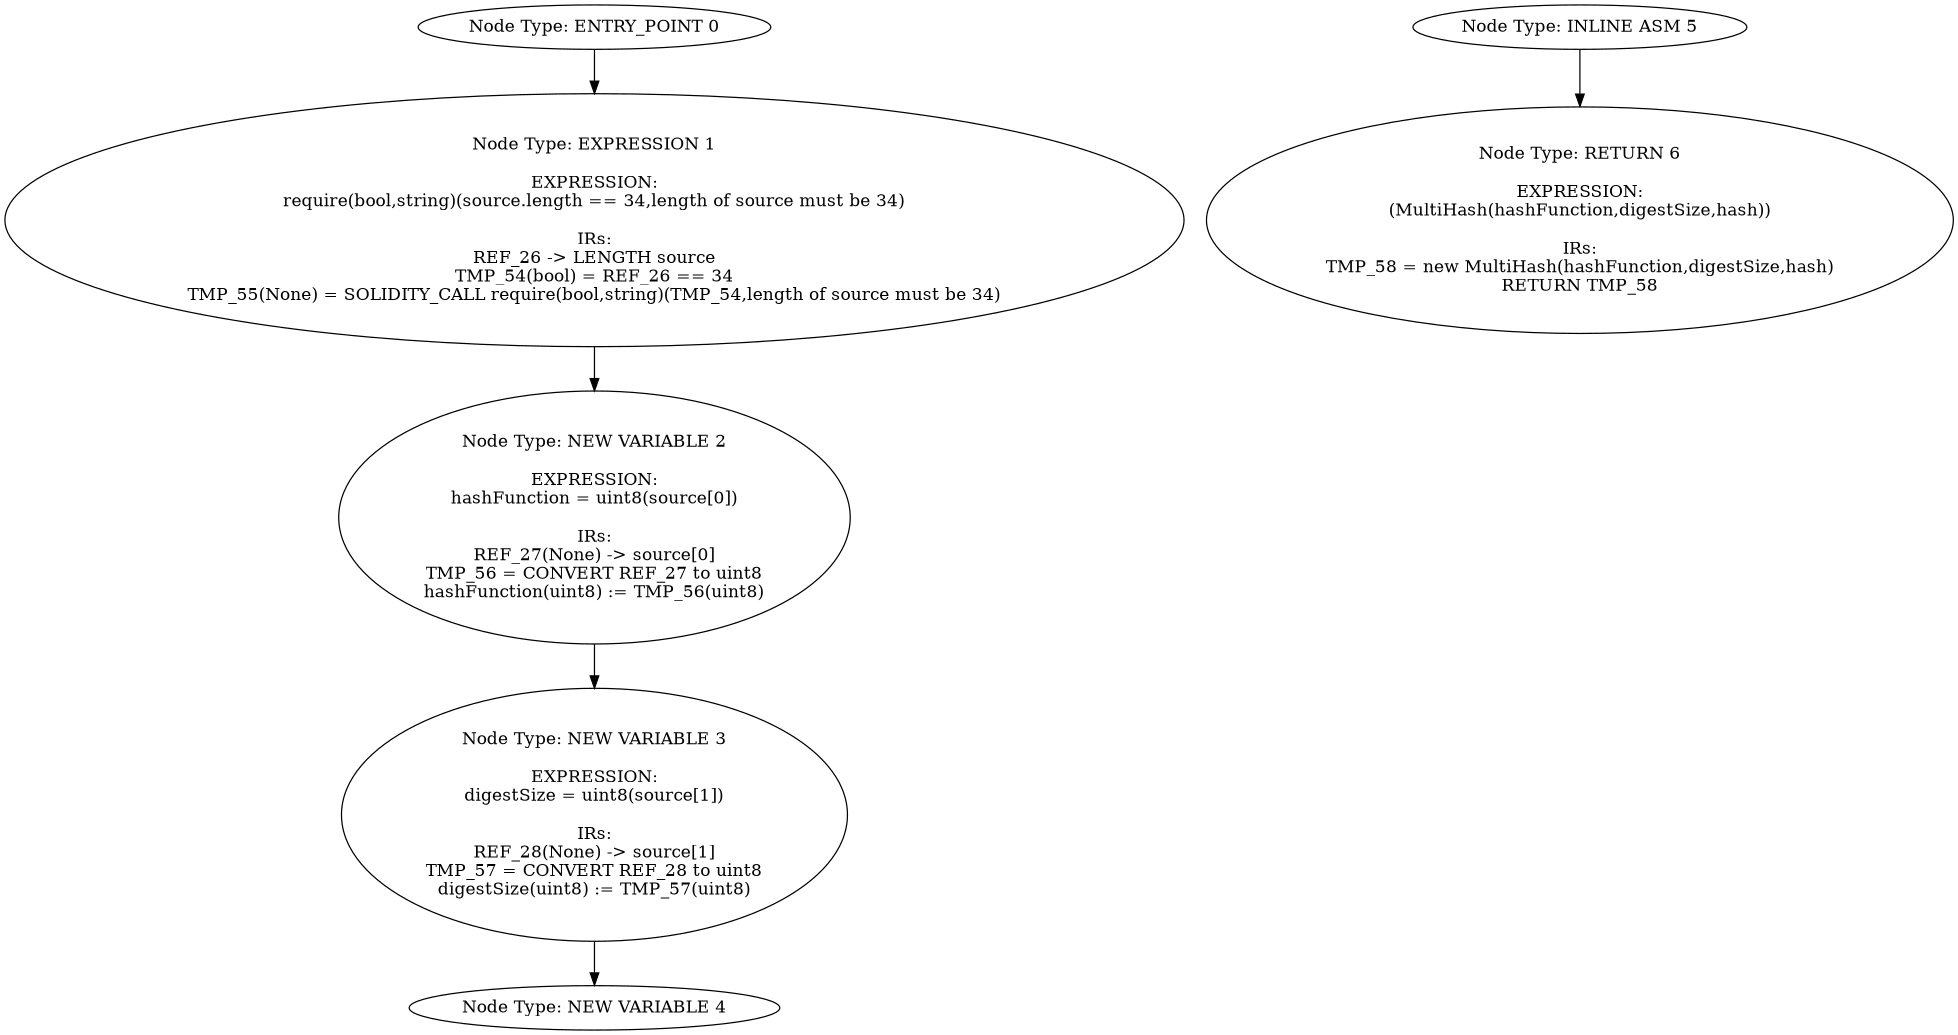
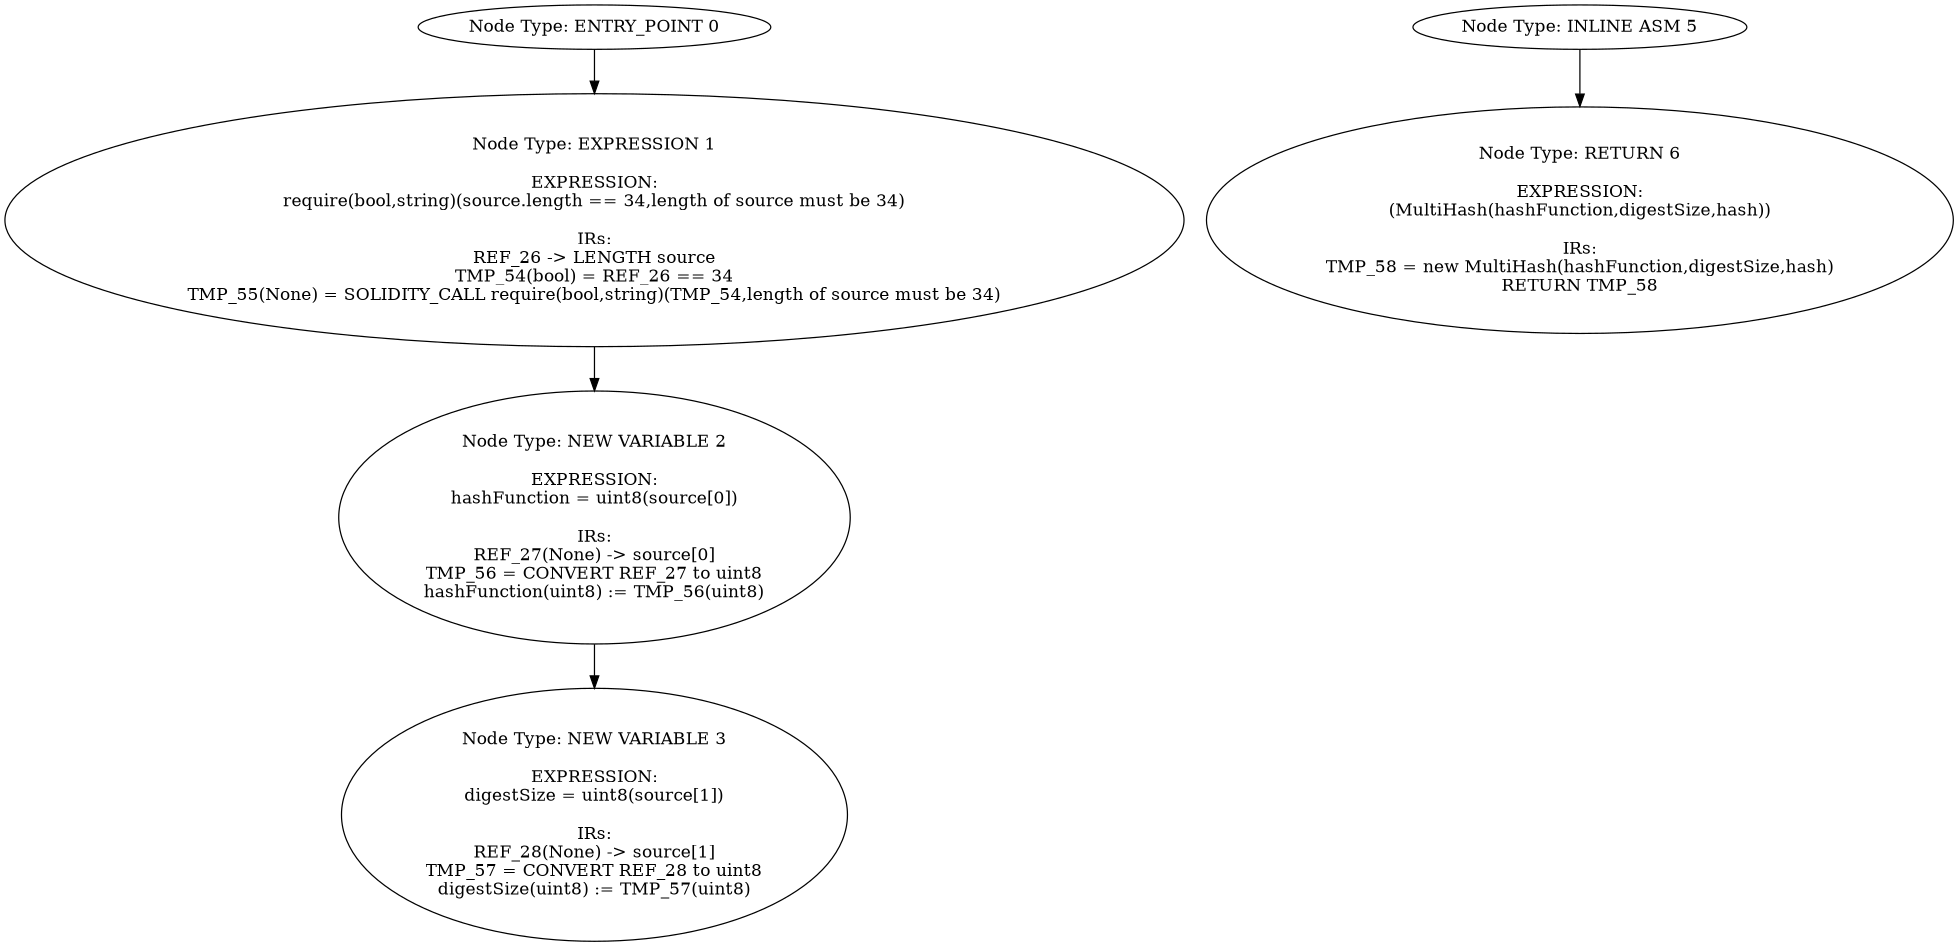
(594, 1008) -> none
